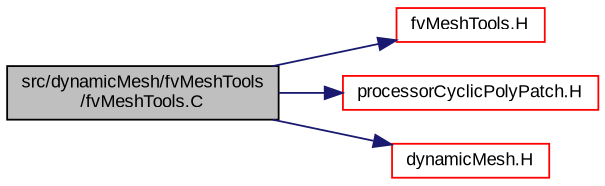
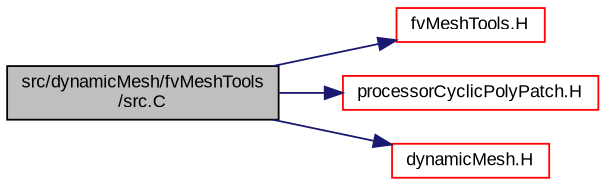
(143, 93) -> (143, 93)
